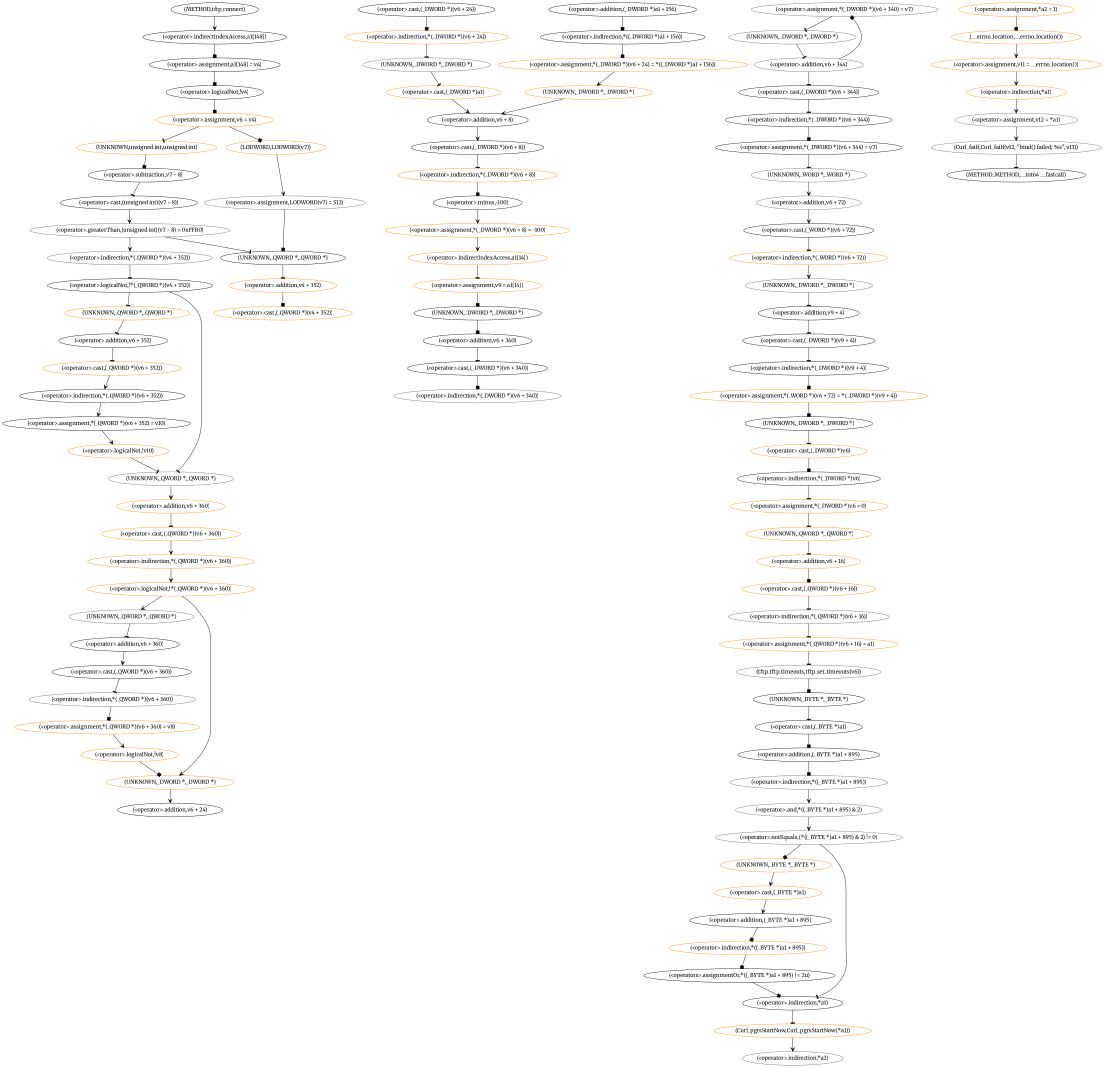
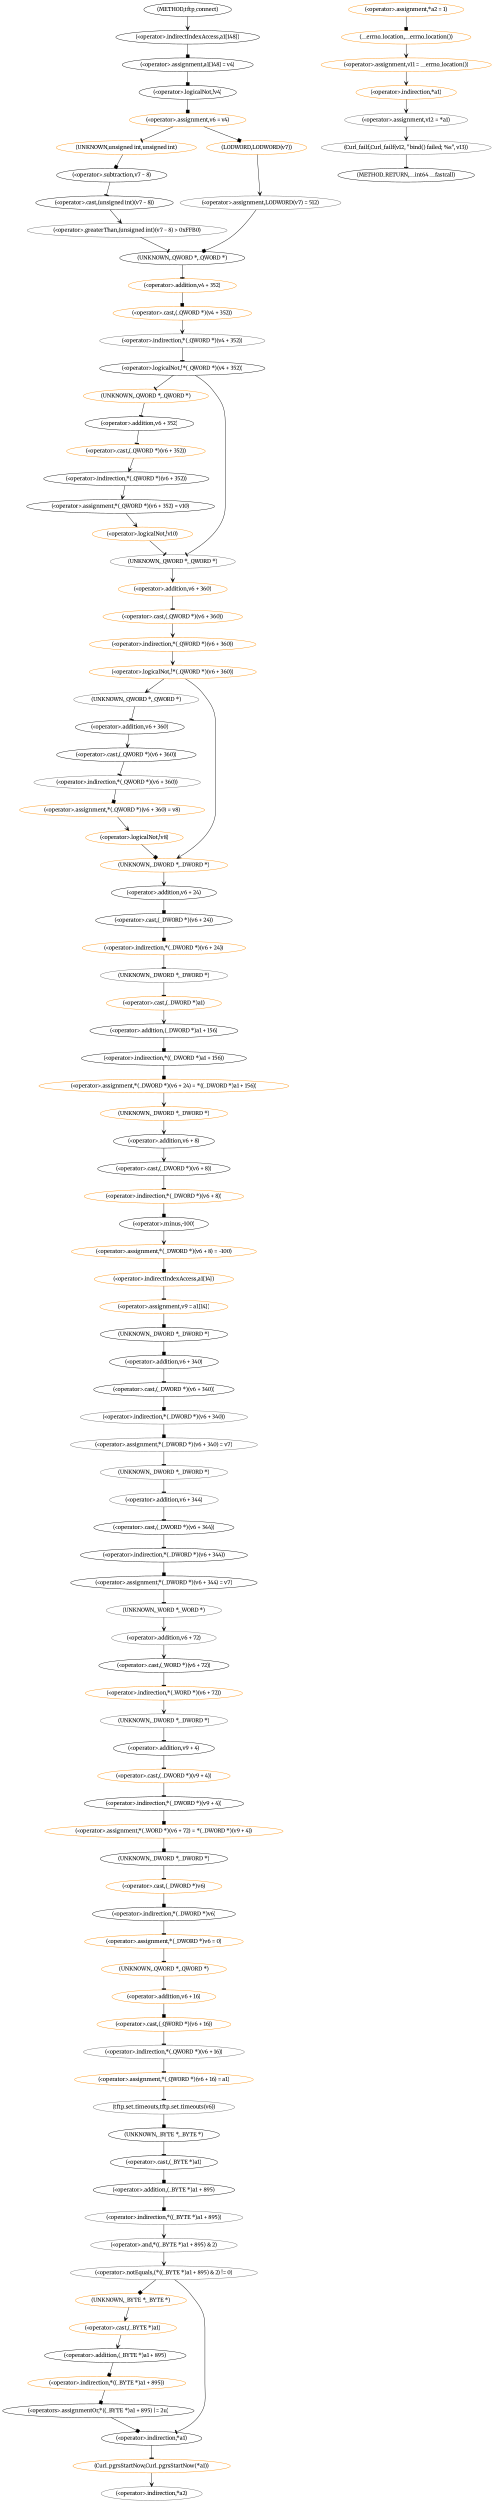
(860, 44) -> (164, 1429)
(459, 105) -> (164, 1015)
(1016, 175) -> (406, 175)
(130, 242) -> (182, 325)
(478, 242) -> (164, 1264)
(809, 341) -> (164, 1776)
(809, 672) -> (164, 2107)
none -> (164, 905)
